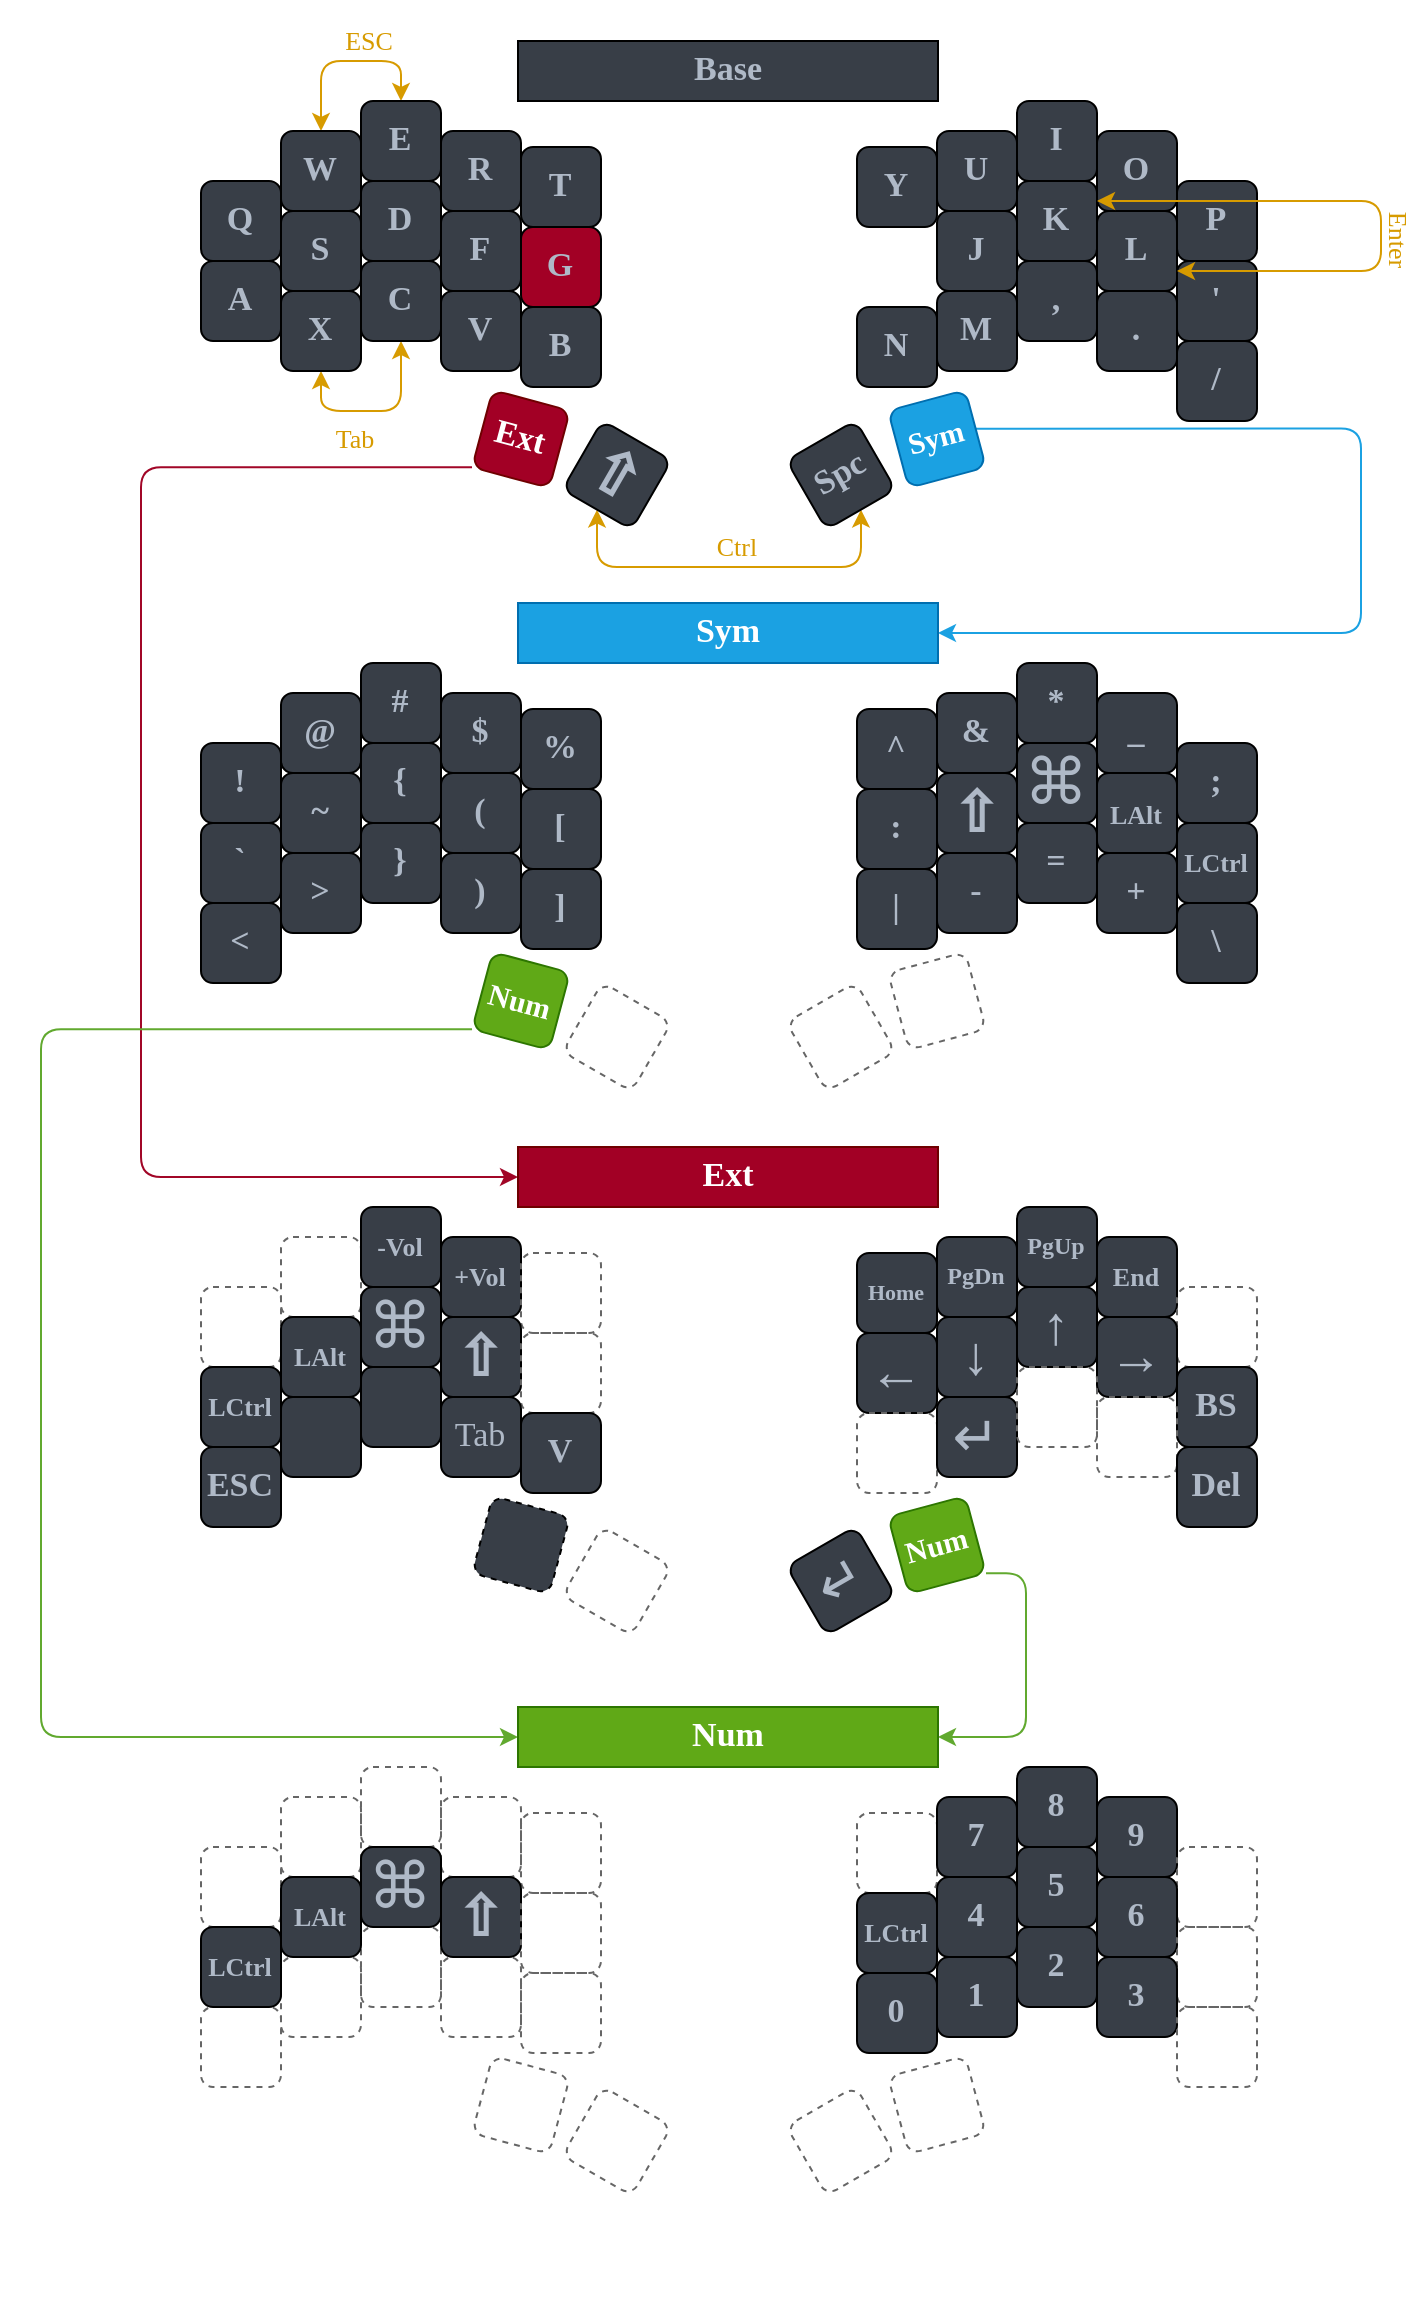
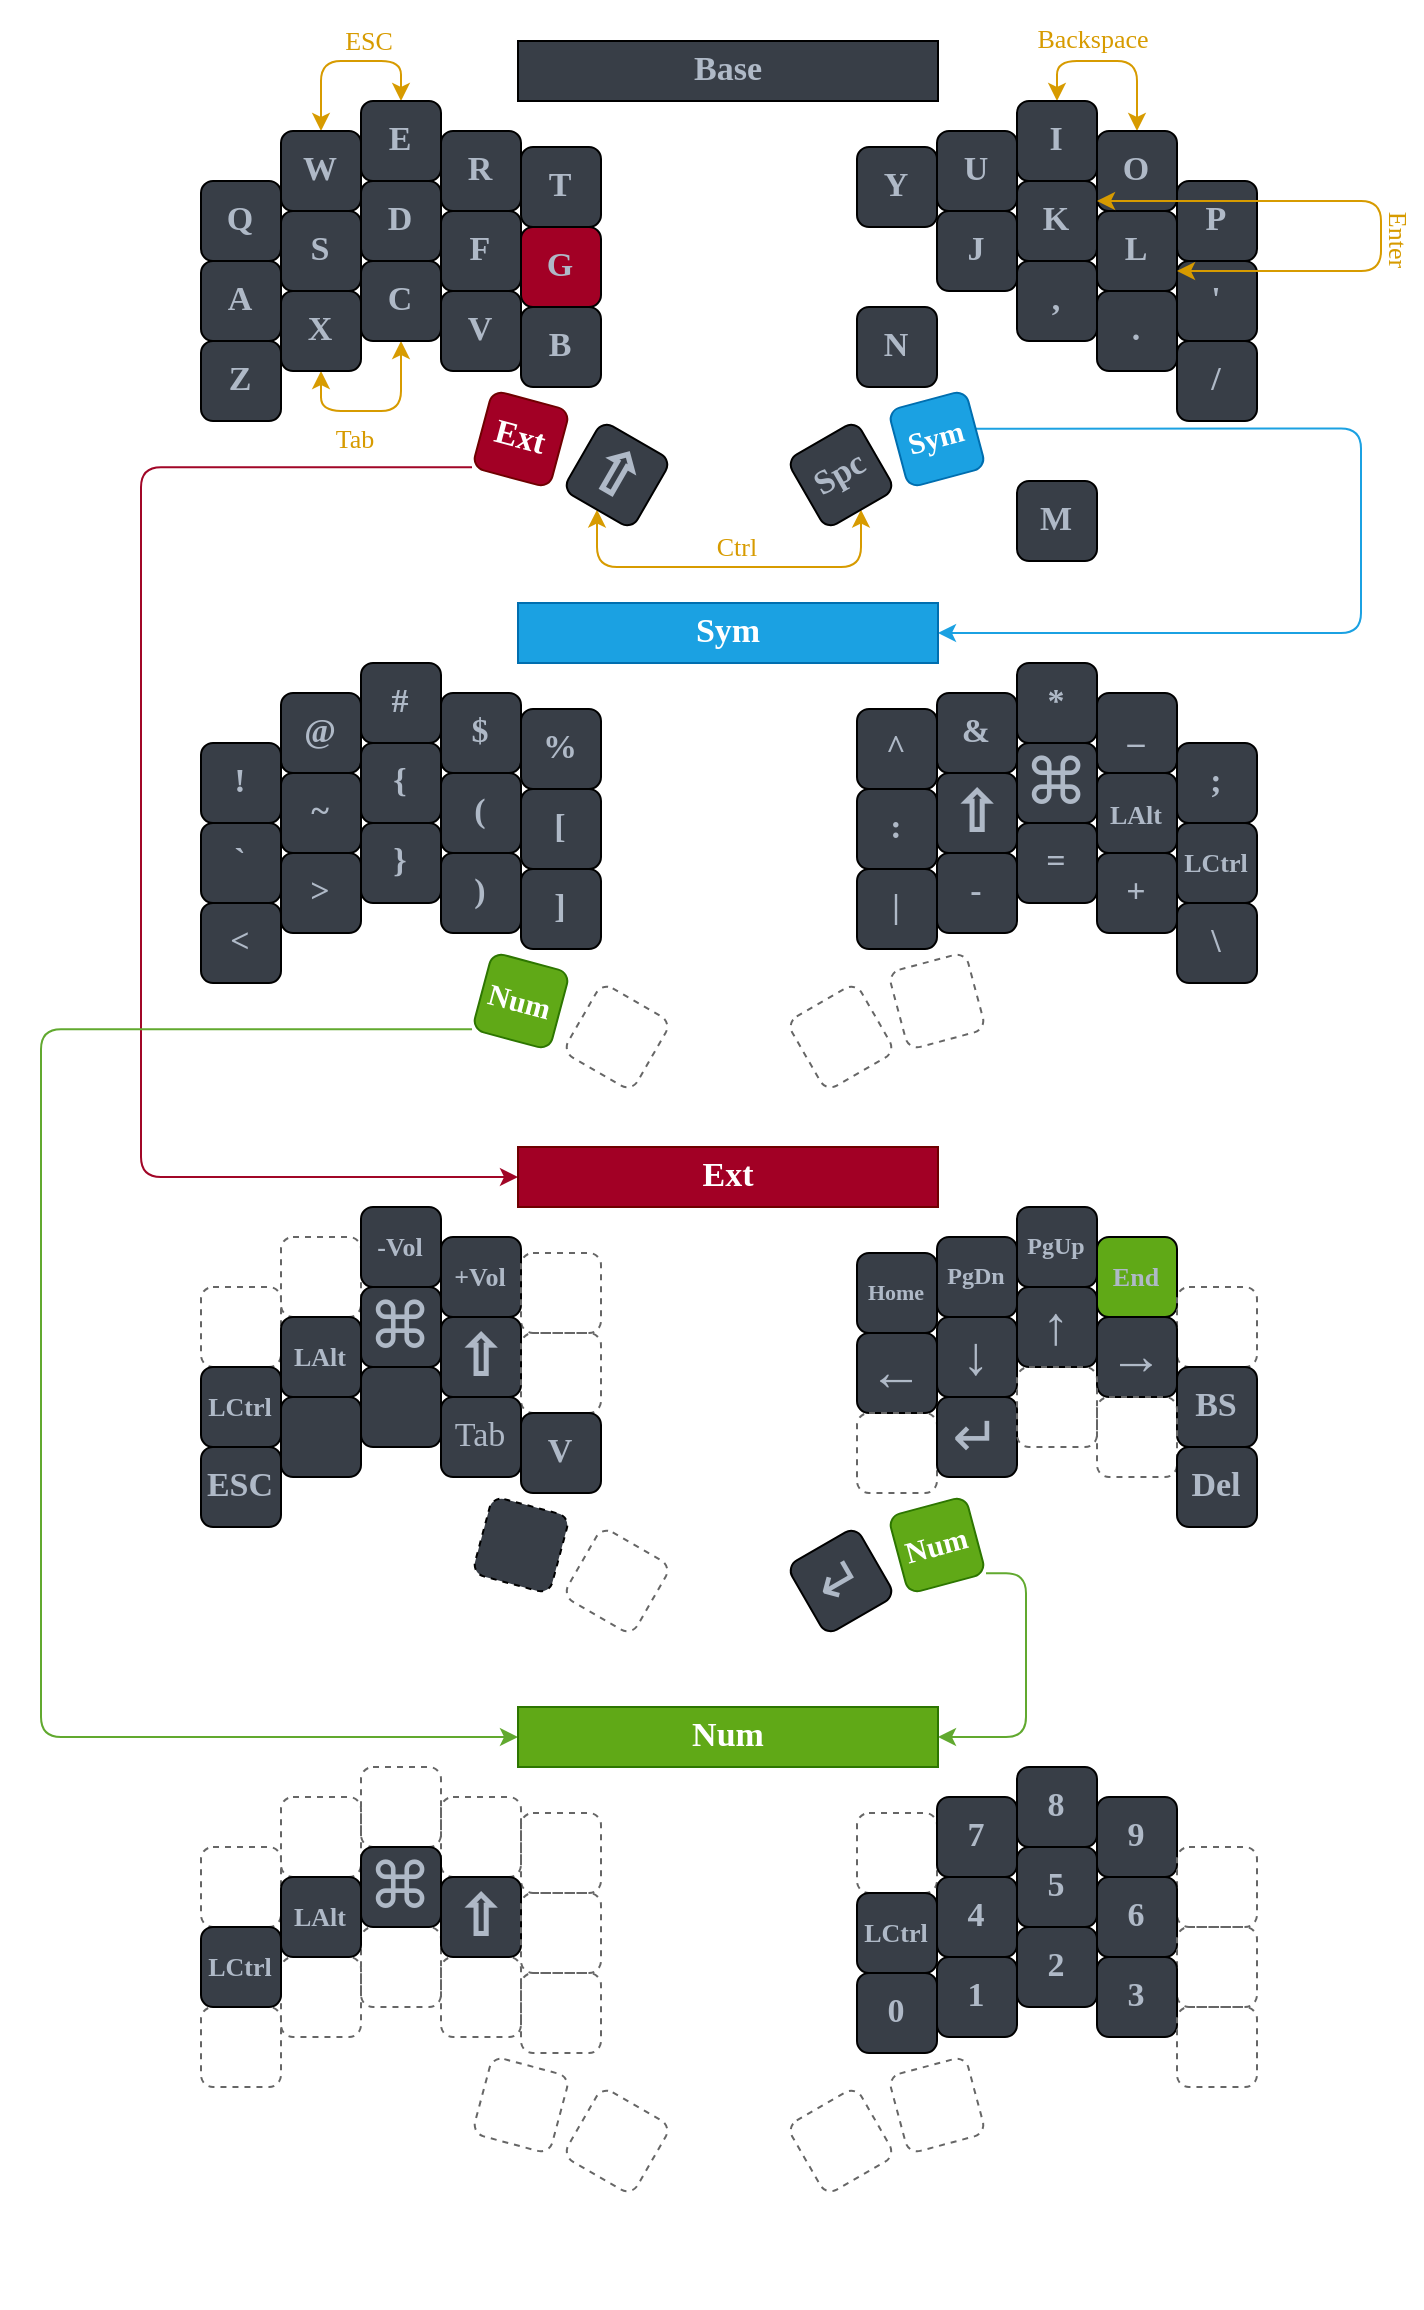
none -> (1110, 61)
(977, 331) -> (1057, 521)
none -> (241, 381)
(1137, 1277) -> (1137, 1277)
